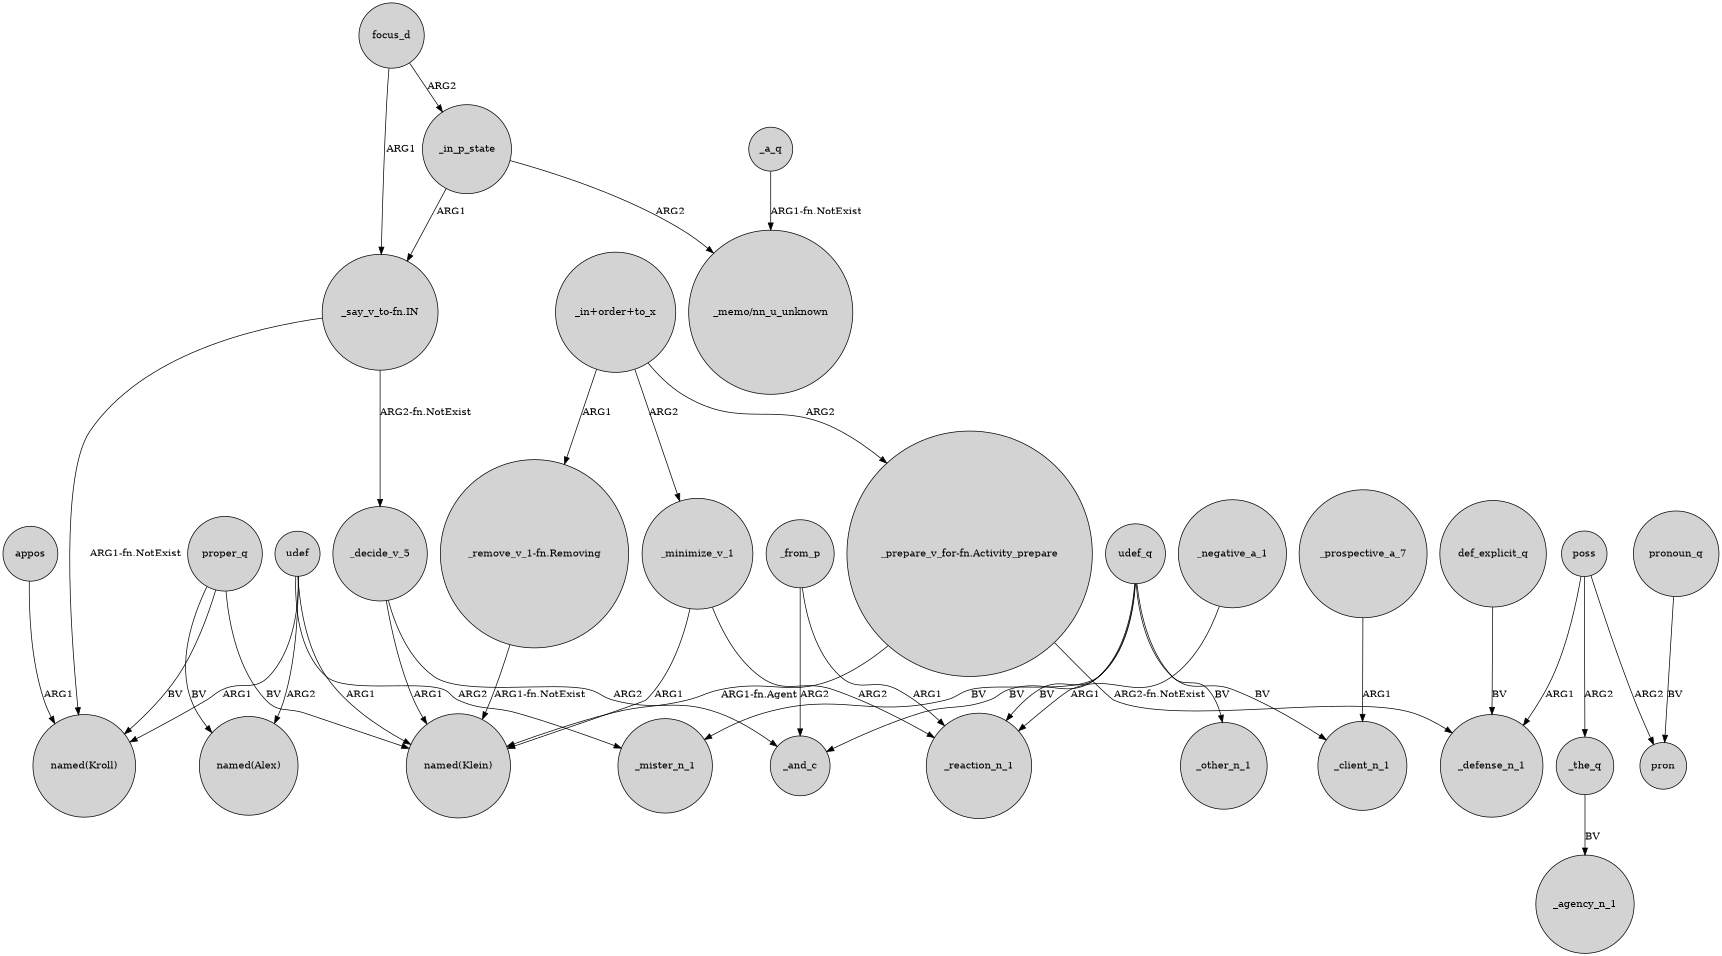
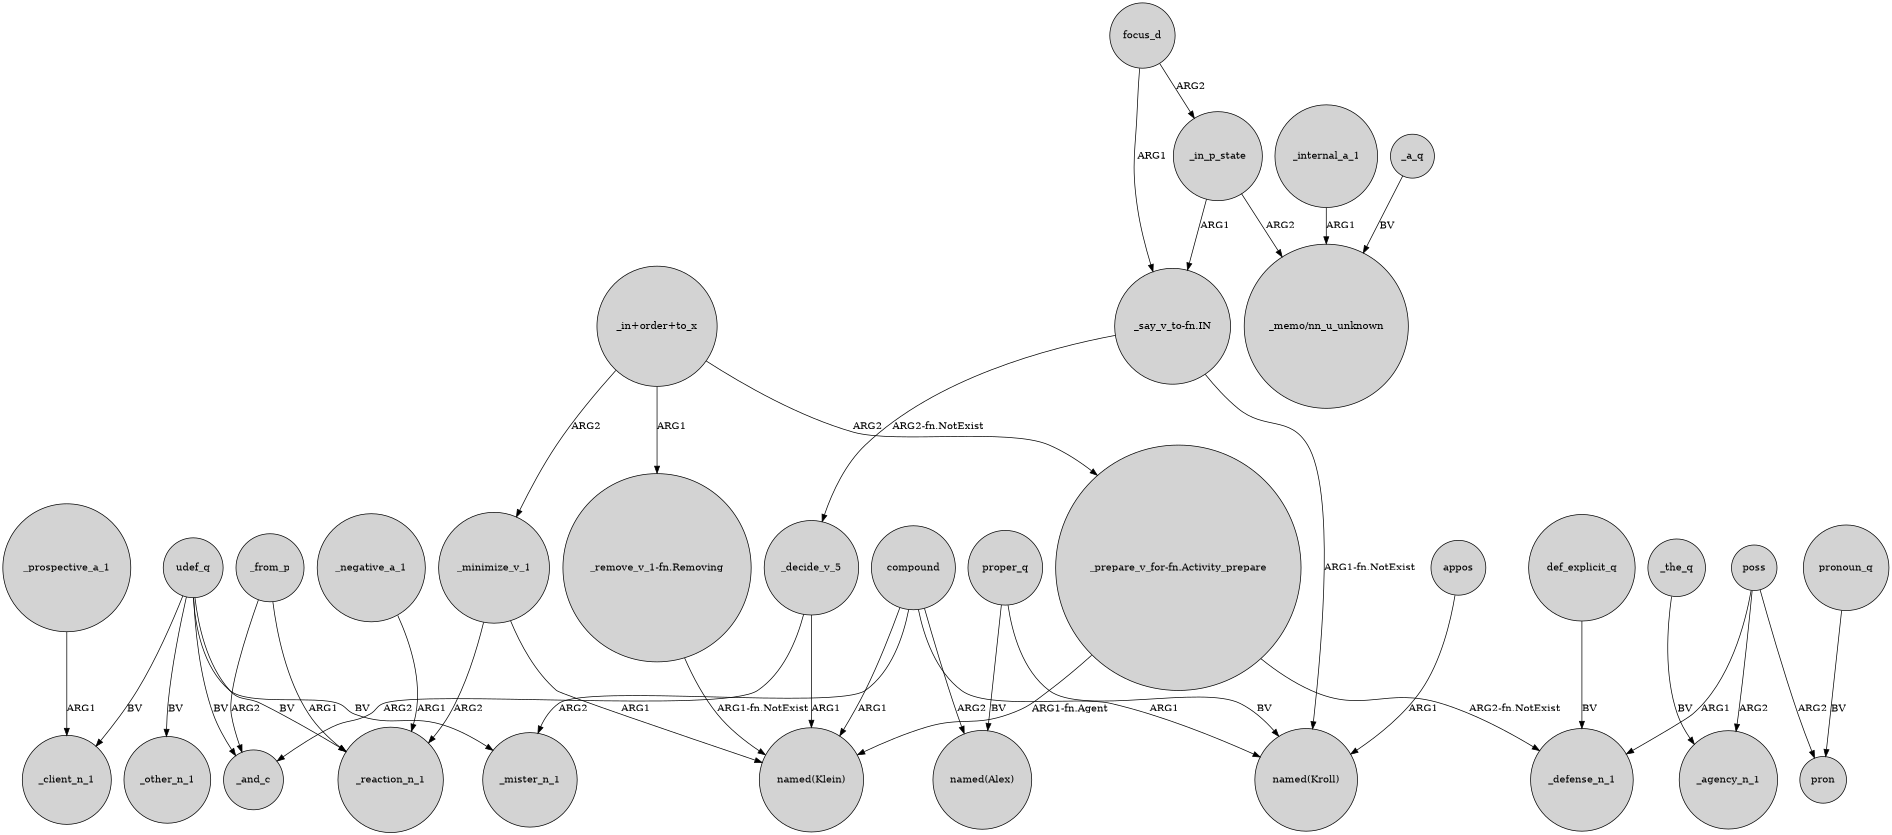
none -> (1326, 156)
(816, 212) -> (1387, 226)
(298, 554) -> (913, 568)
(1363, 554) -> (67, 568)
(1585, 653) -> (1745, 657)
(277, 708) -> none
